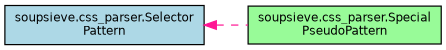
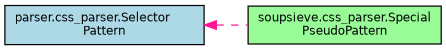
(105, 25) -> (105, 25)
